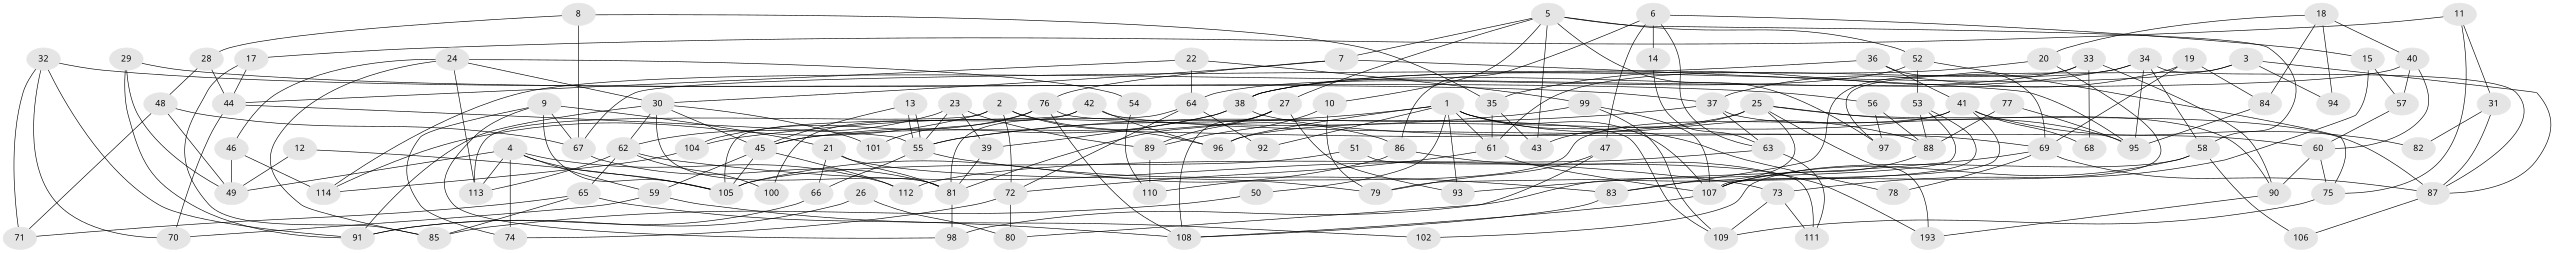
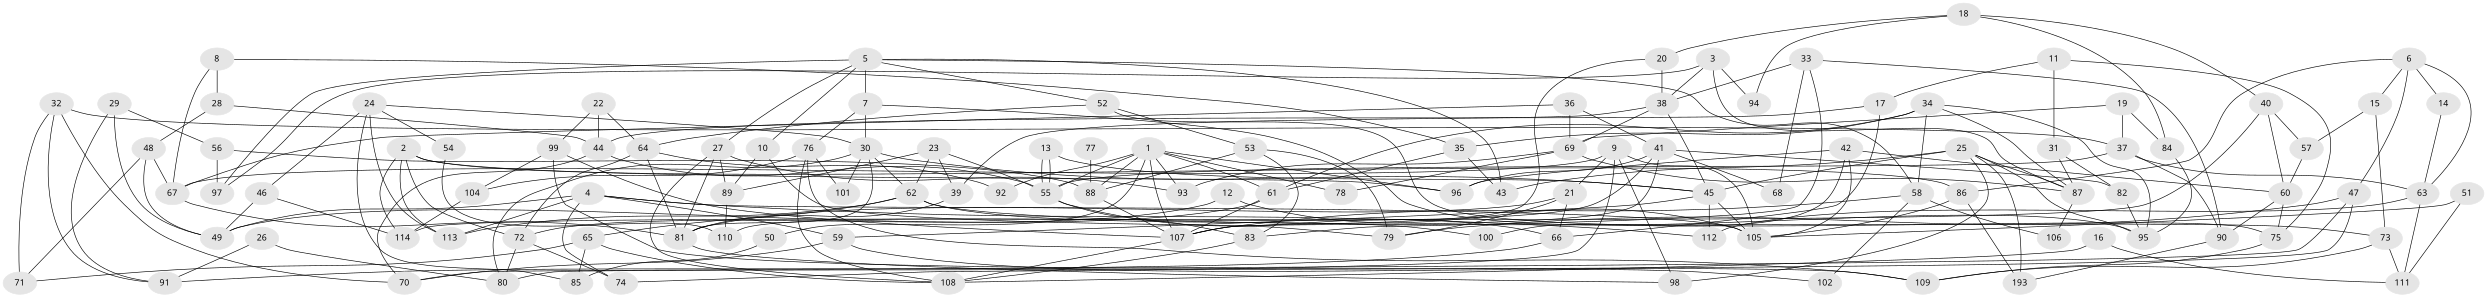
(2072, 124) -> (2133, 216)
(502, 128) -> (674, 164)
(230, 216) -> (1784, 214)
none -> (2099, 238)
none -> (1393, 267)
